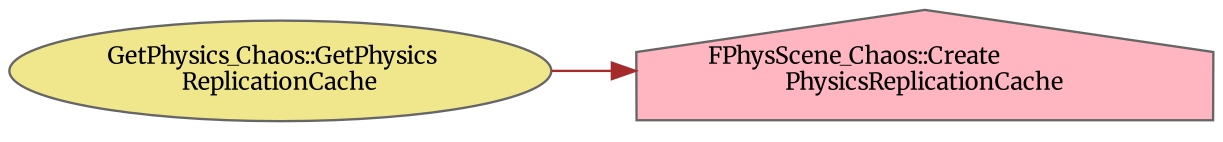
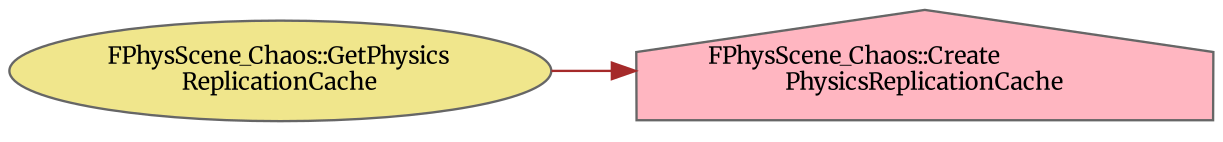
(280, 71) -> (280, 71)
